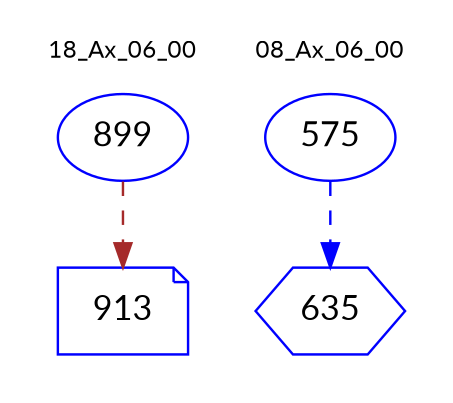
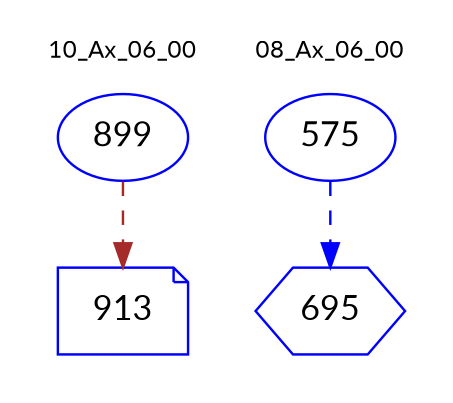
(123, 52) -> (123, 52)
(330, 311) -> (330, 311)
